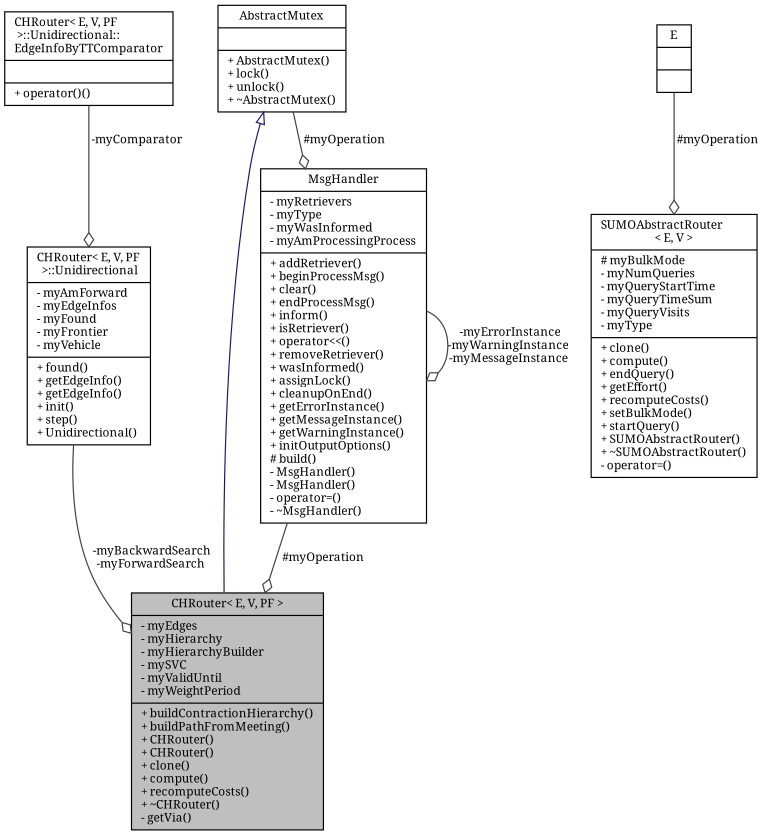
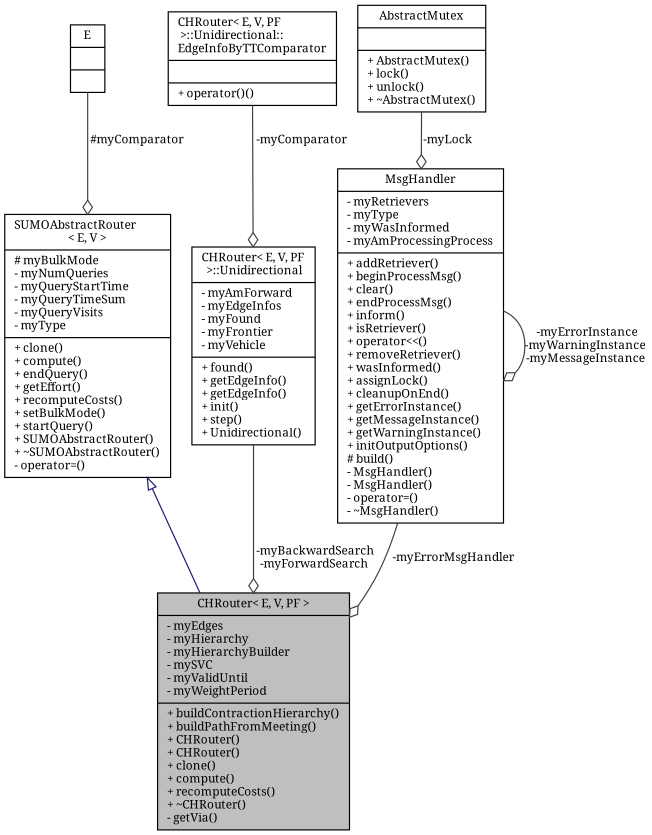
(344, 140) -> (447, 140)
(717, 140) -> (136, 140)
(230, 357) -> (176, 541)
(322, 558) -> (453, 558)
